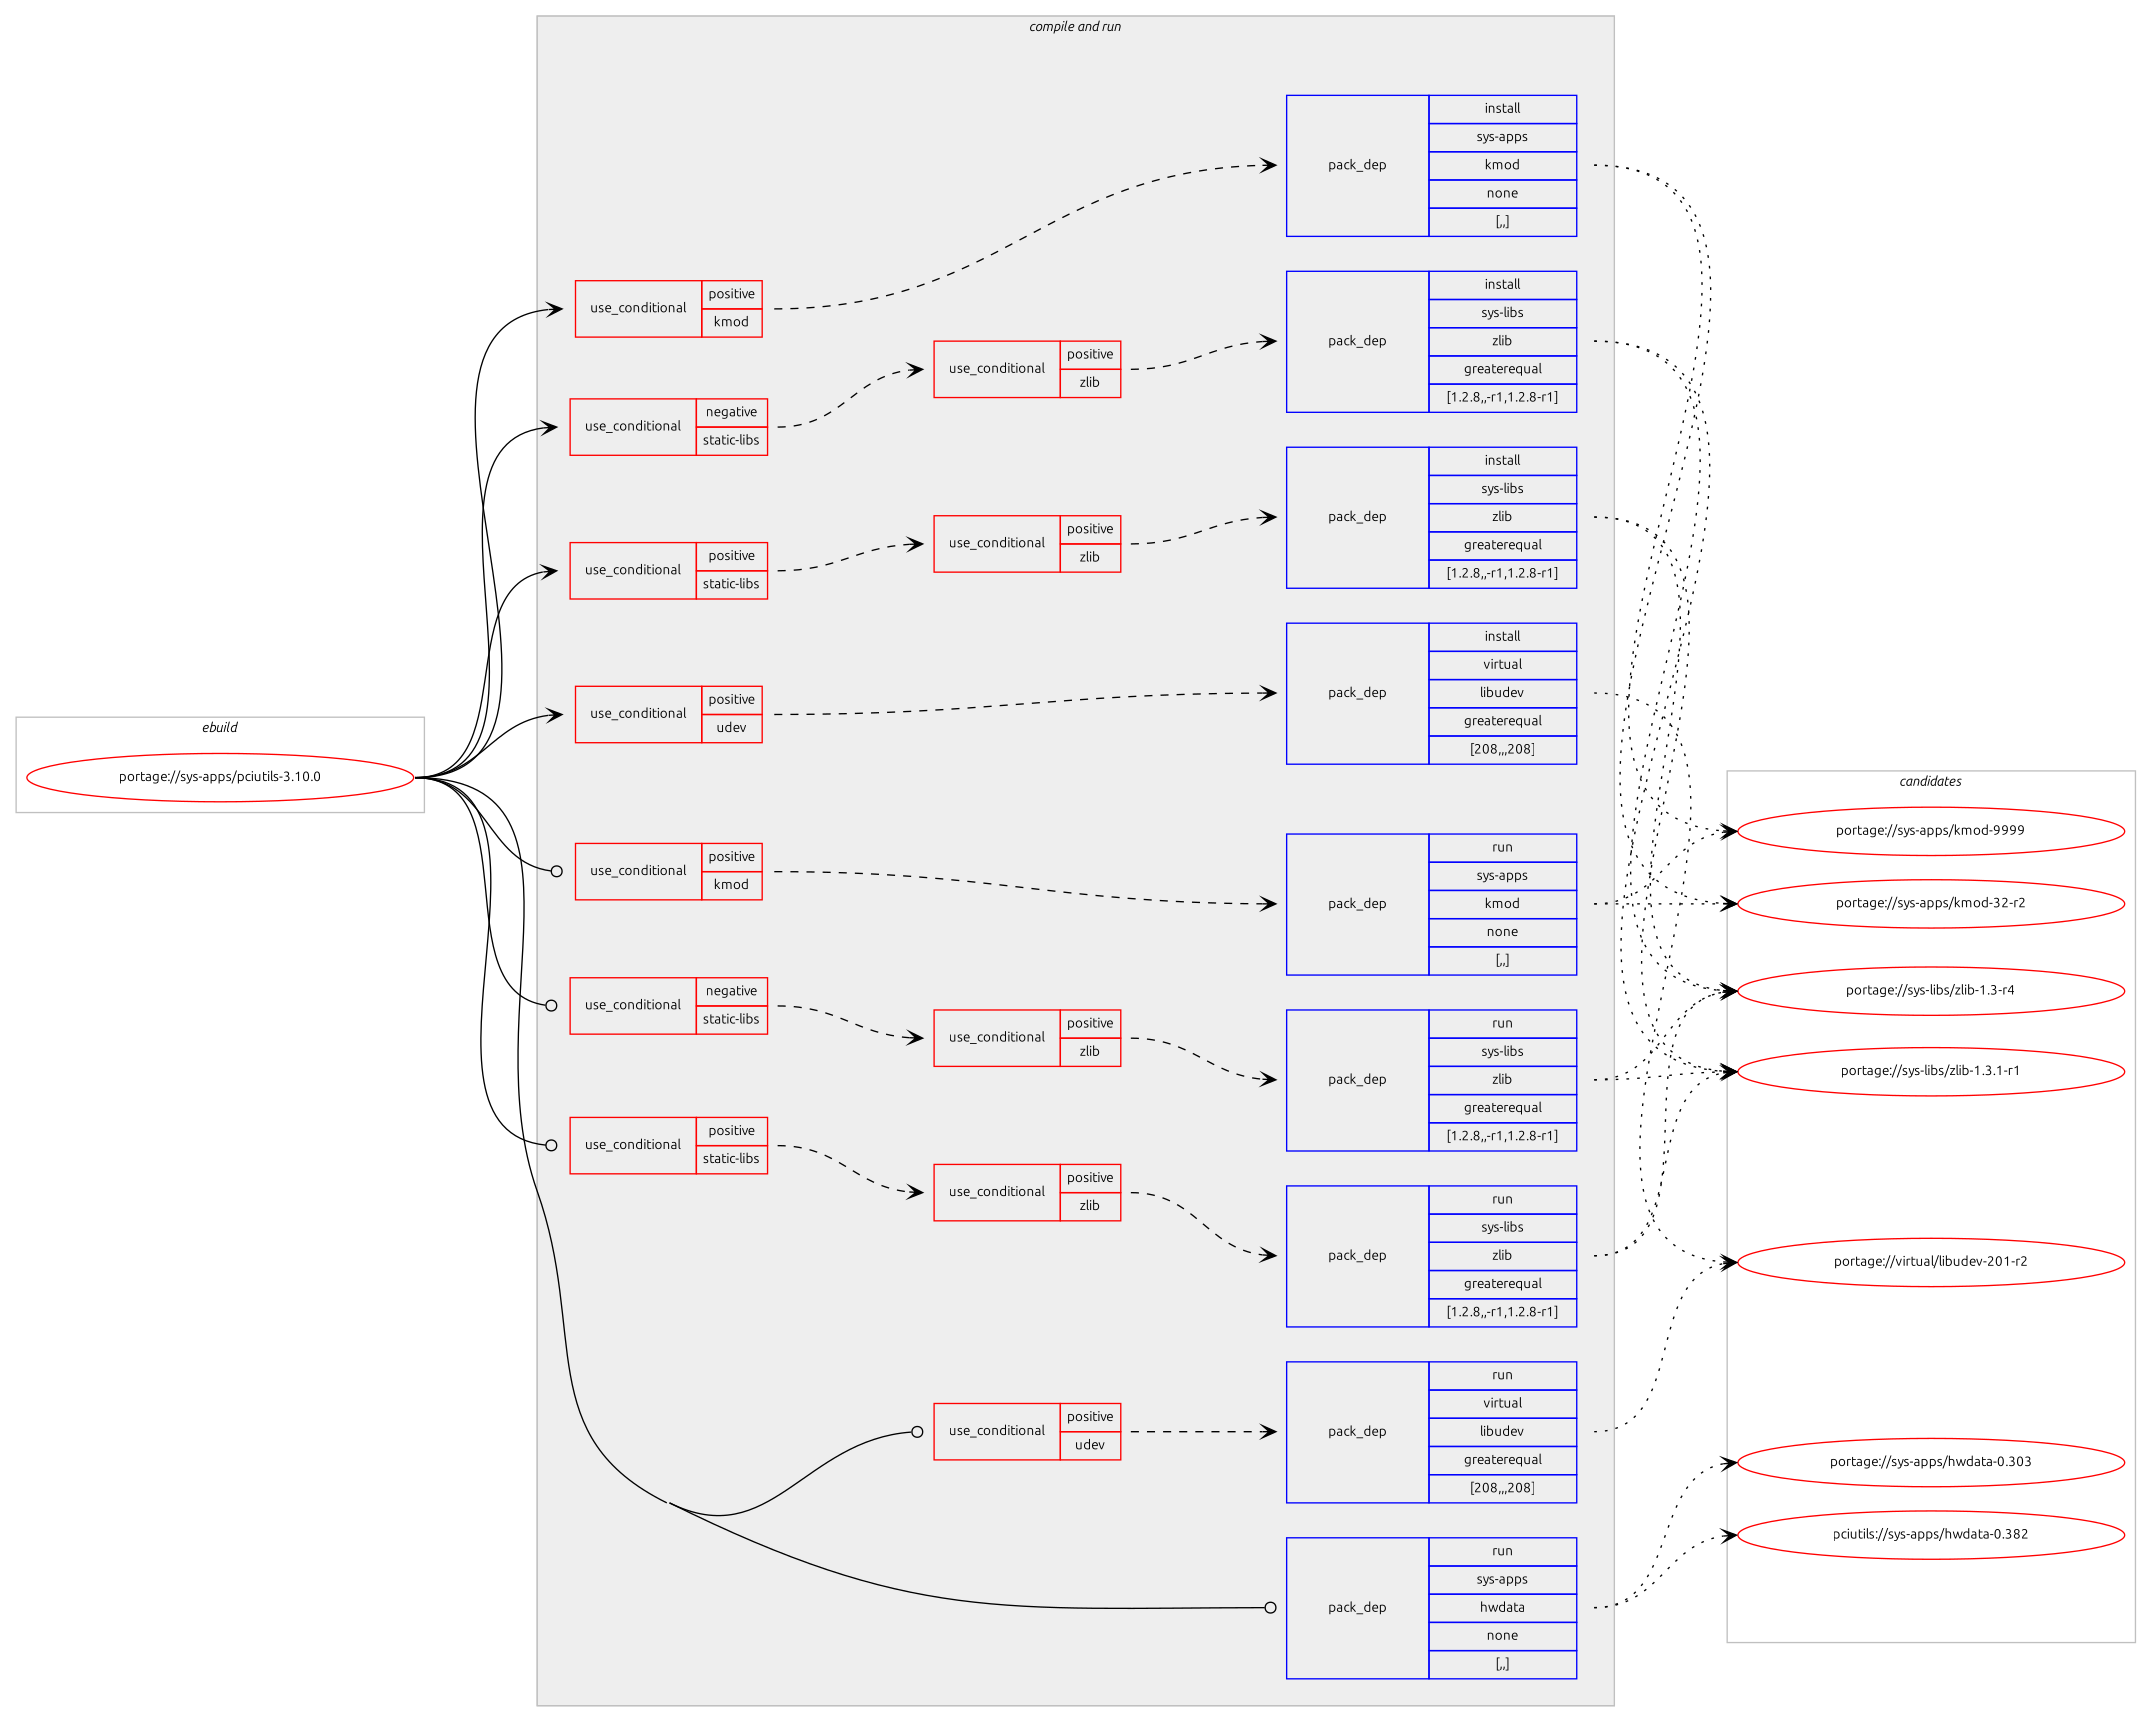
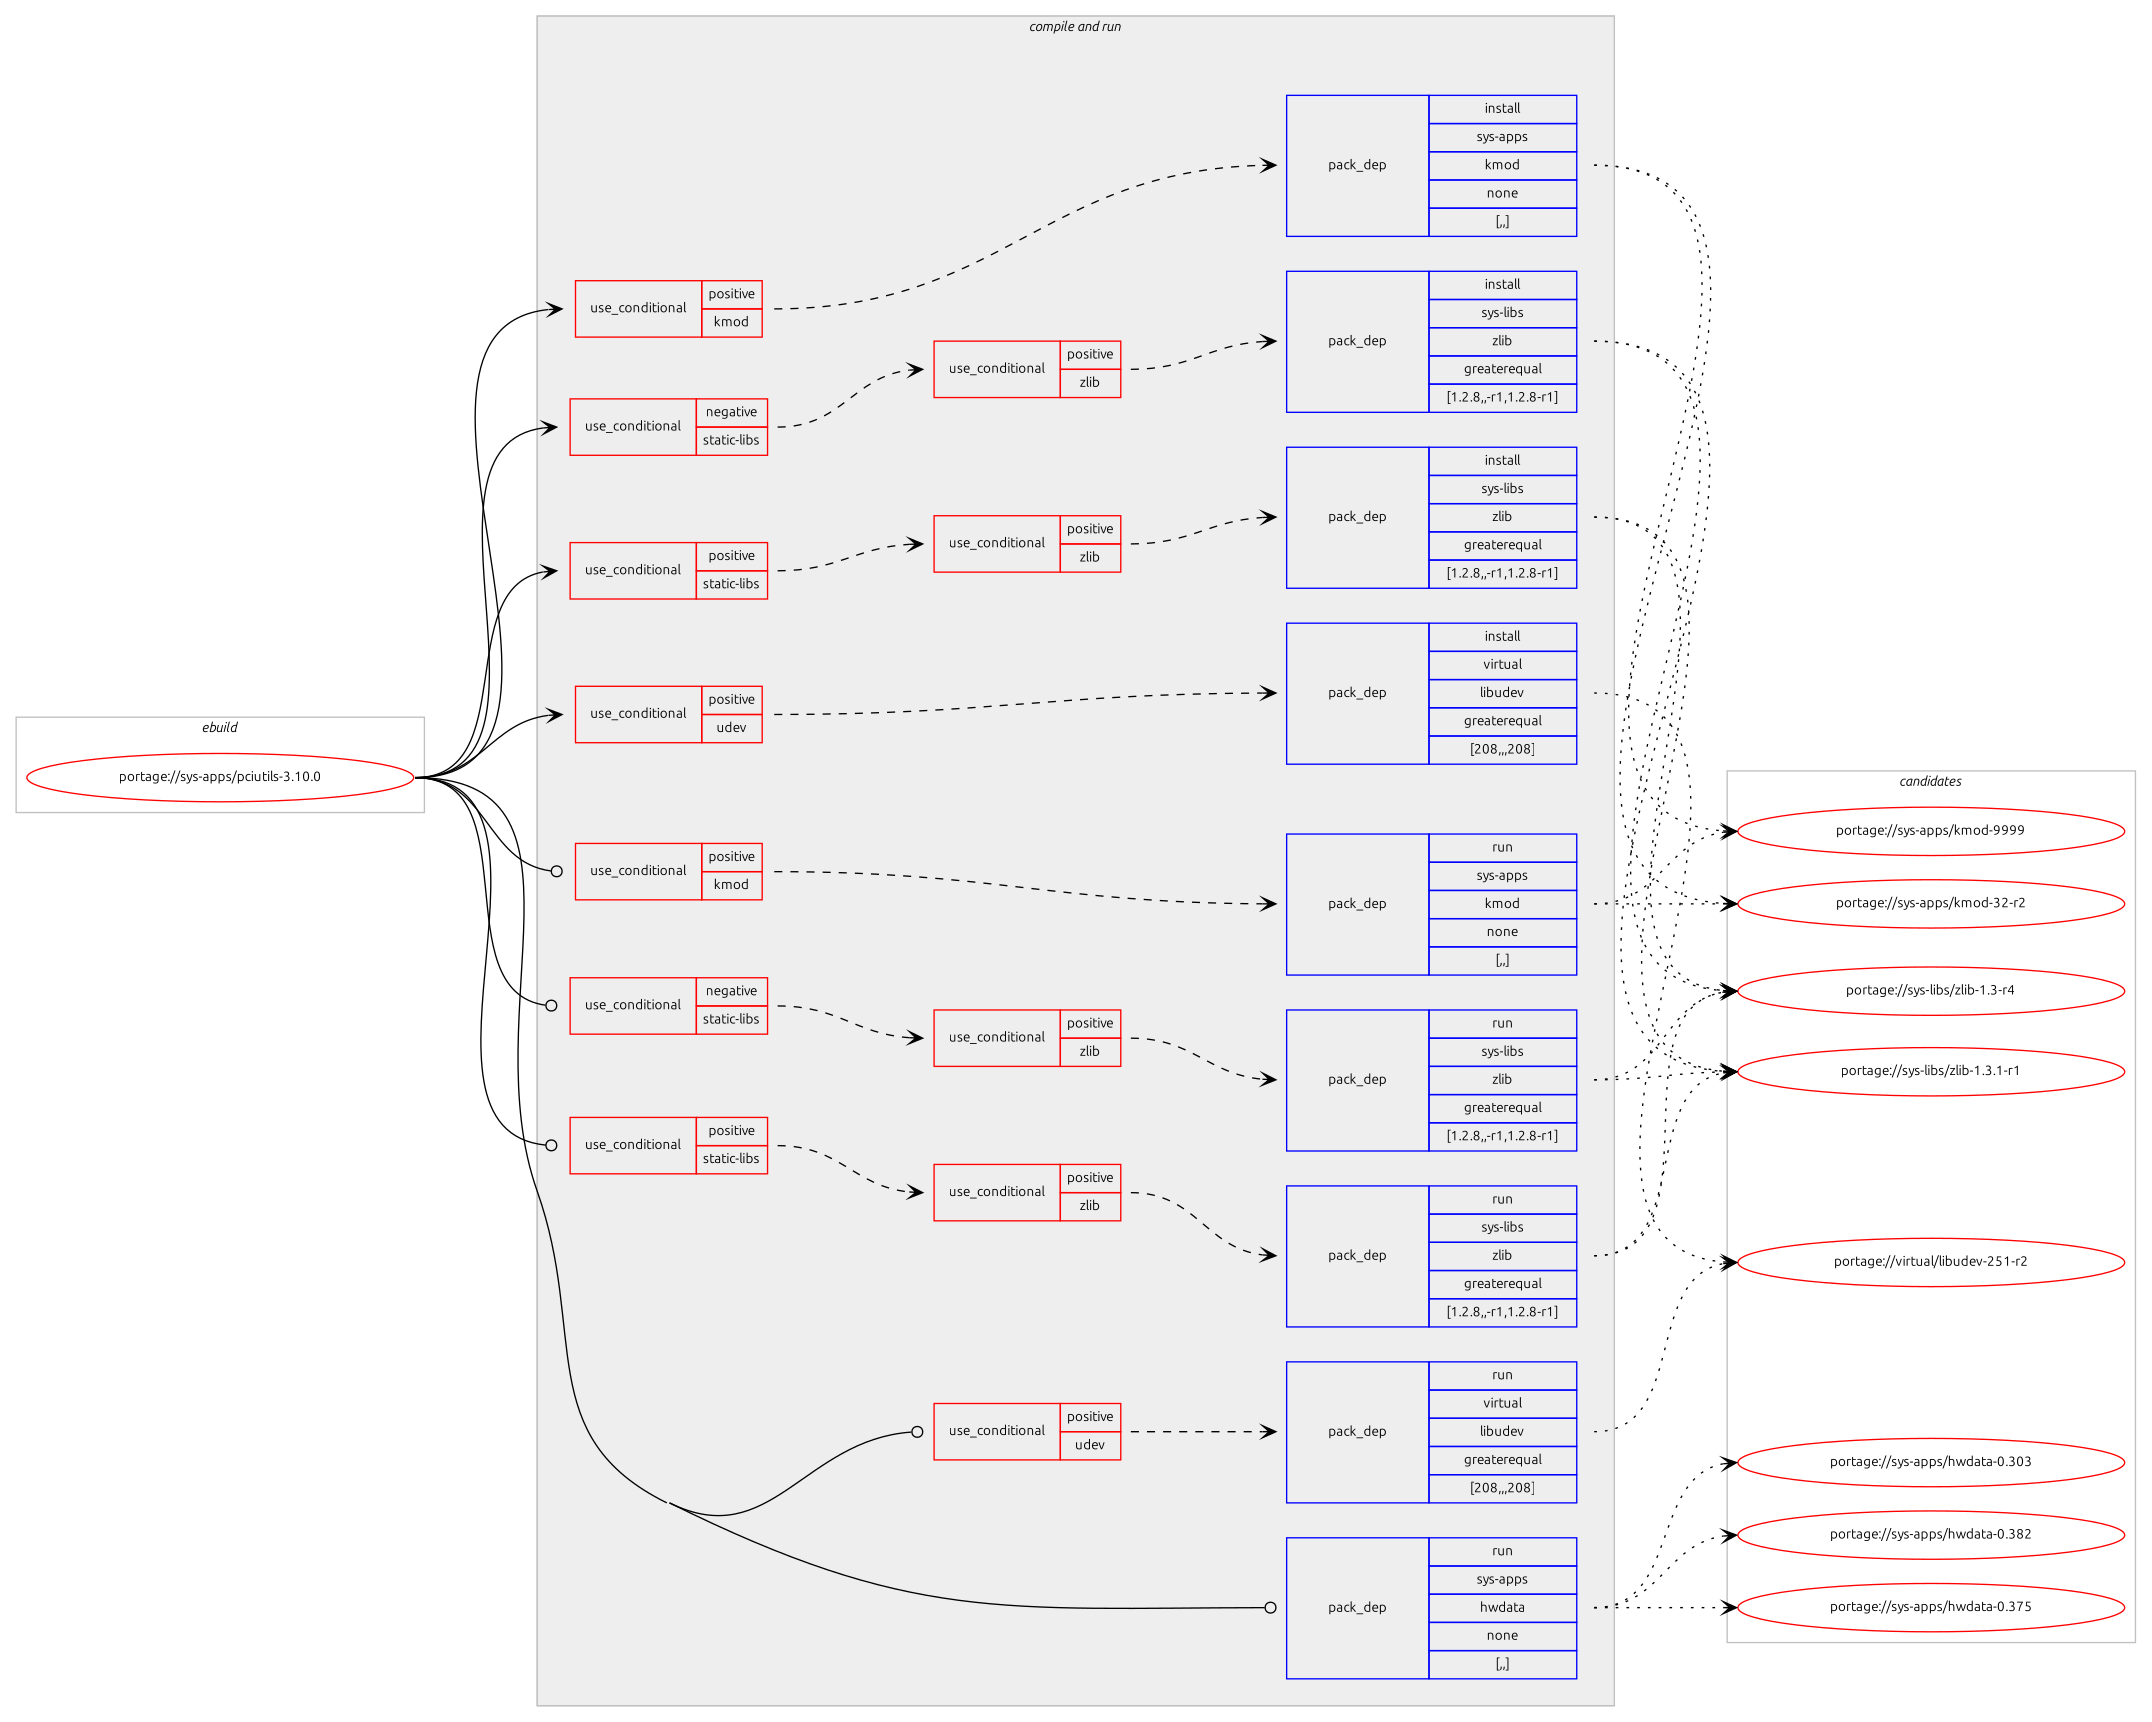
(1931, 1262) -> (1931, 1262)
(1931, 1535) -> (1931, 1535)
none -> (1931, 1608)
